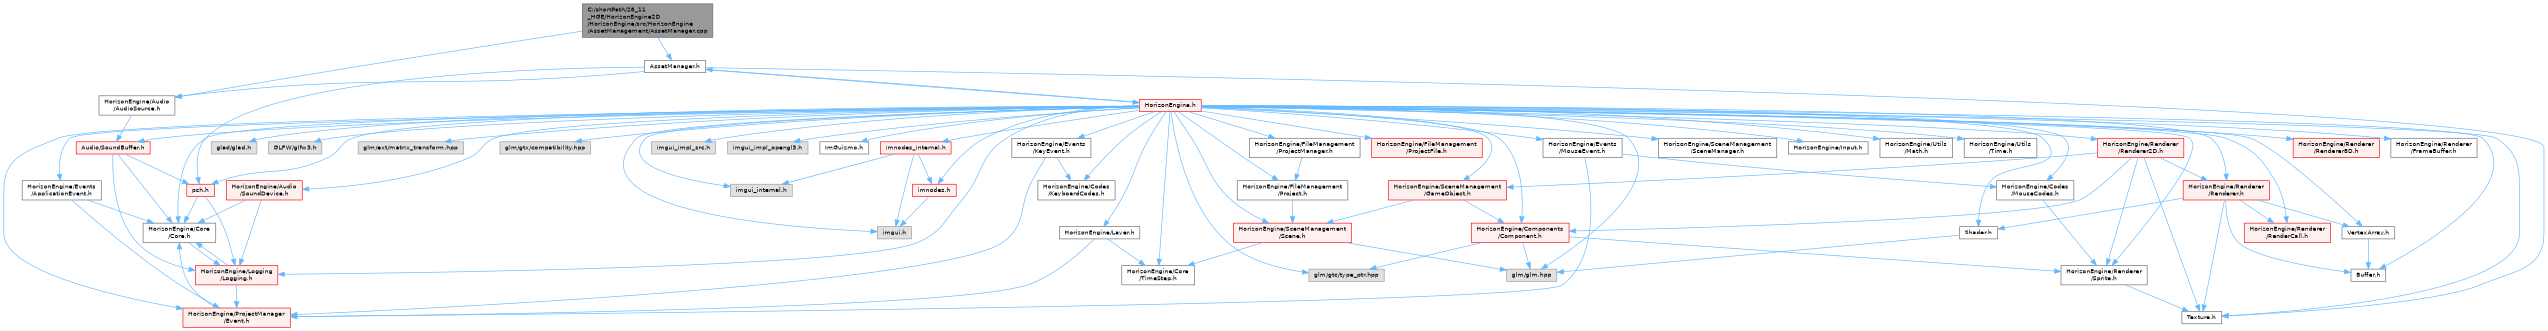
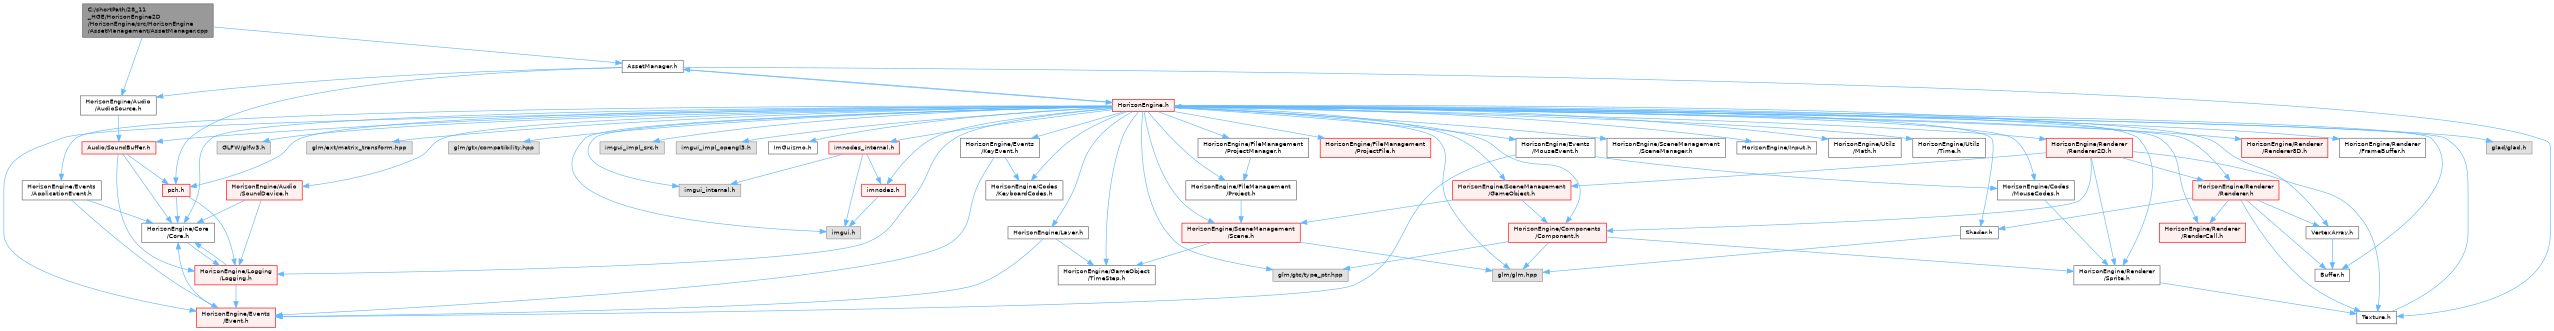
(2058, 119) -> (1923, 117)
(1158, 275) -> (1107, 275)
(237, 318) -> (236, 318)
